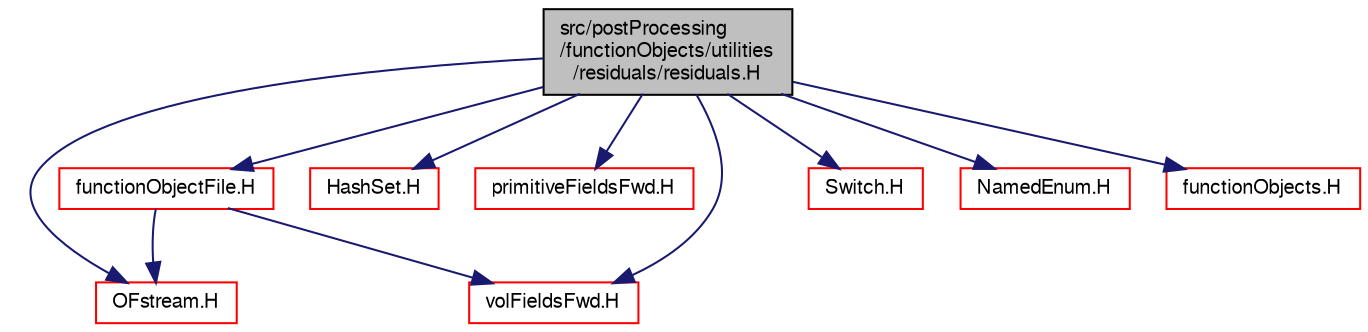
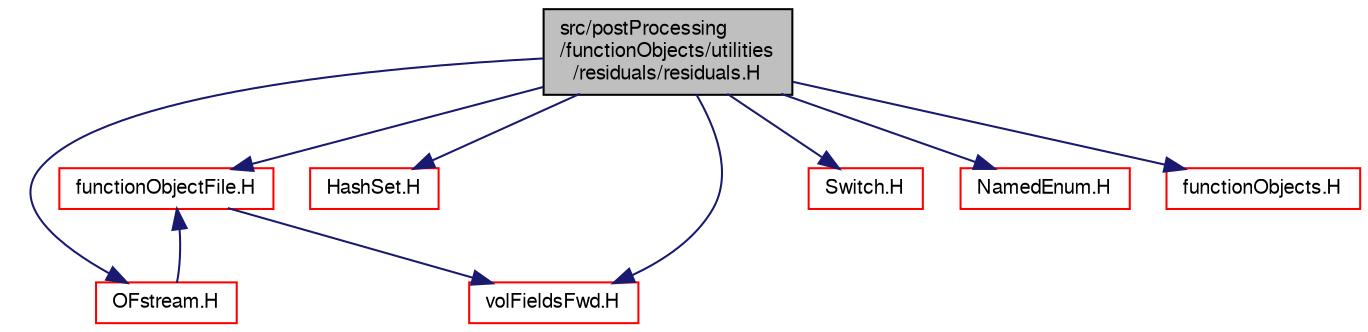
(584, 189) -> none
(153, 236) -> (180, 256)
